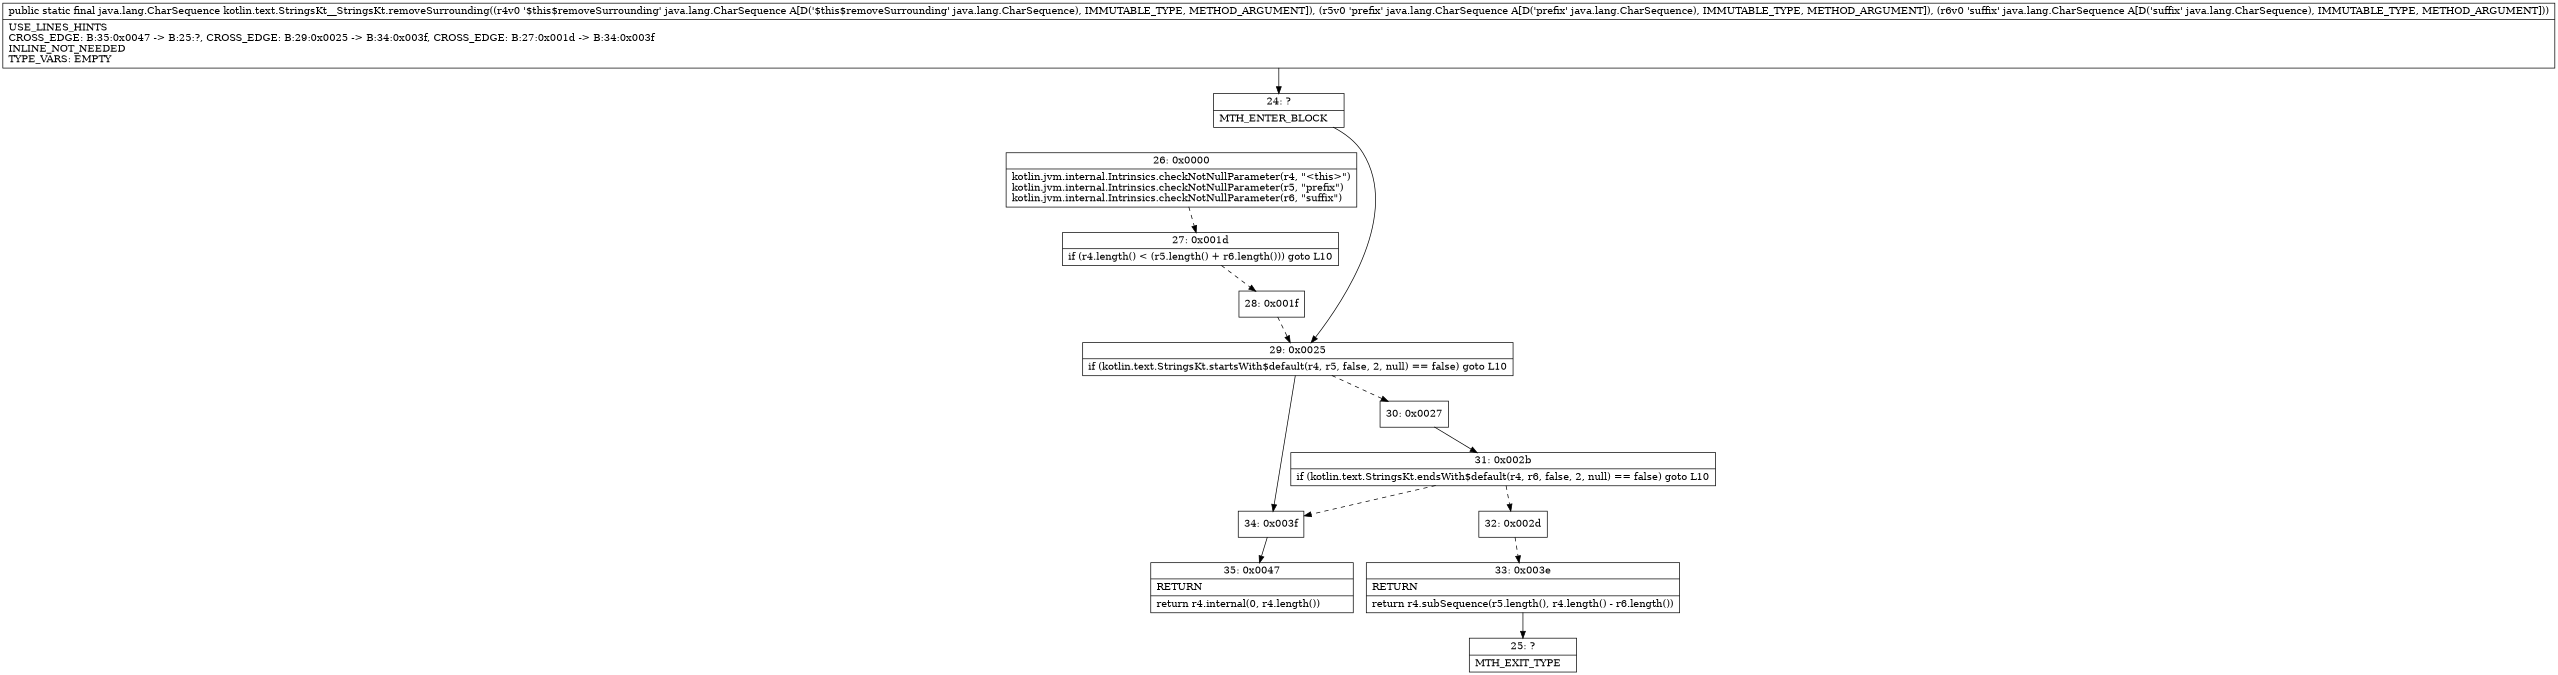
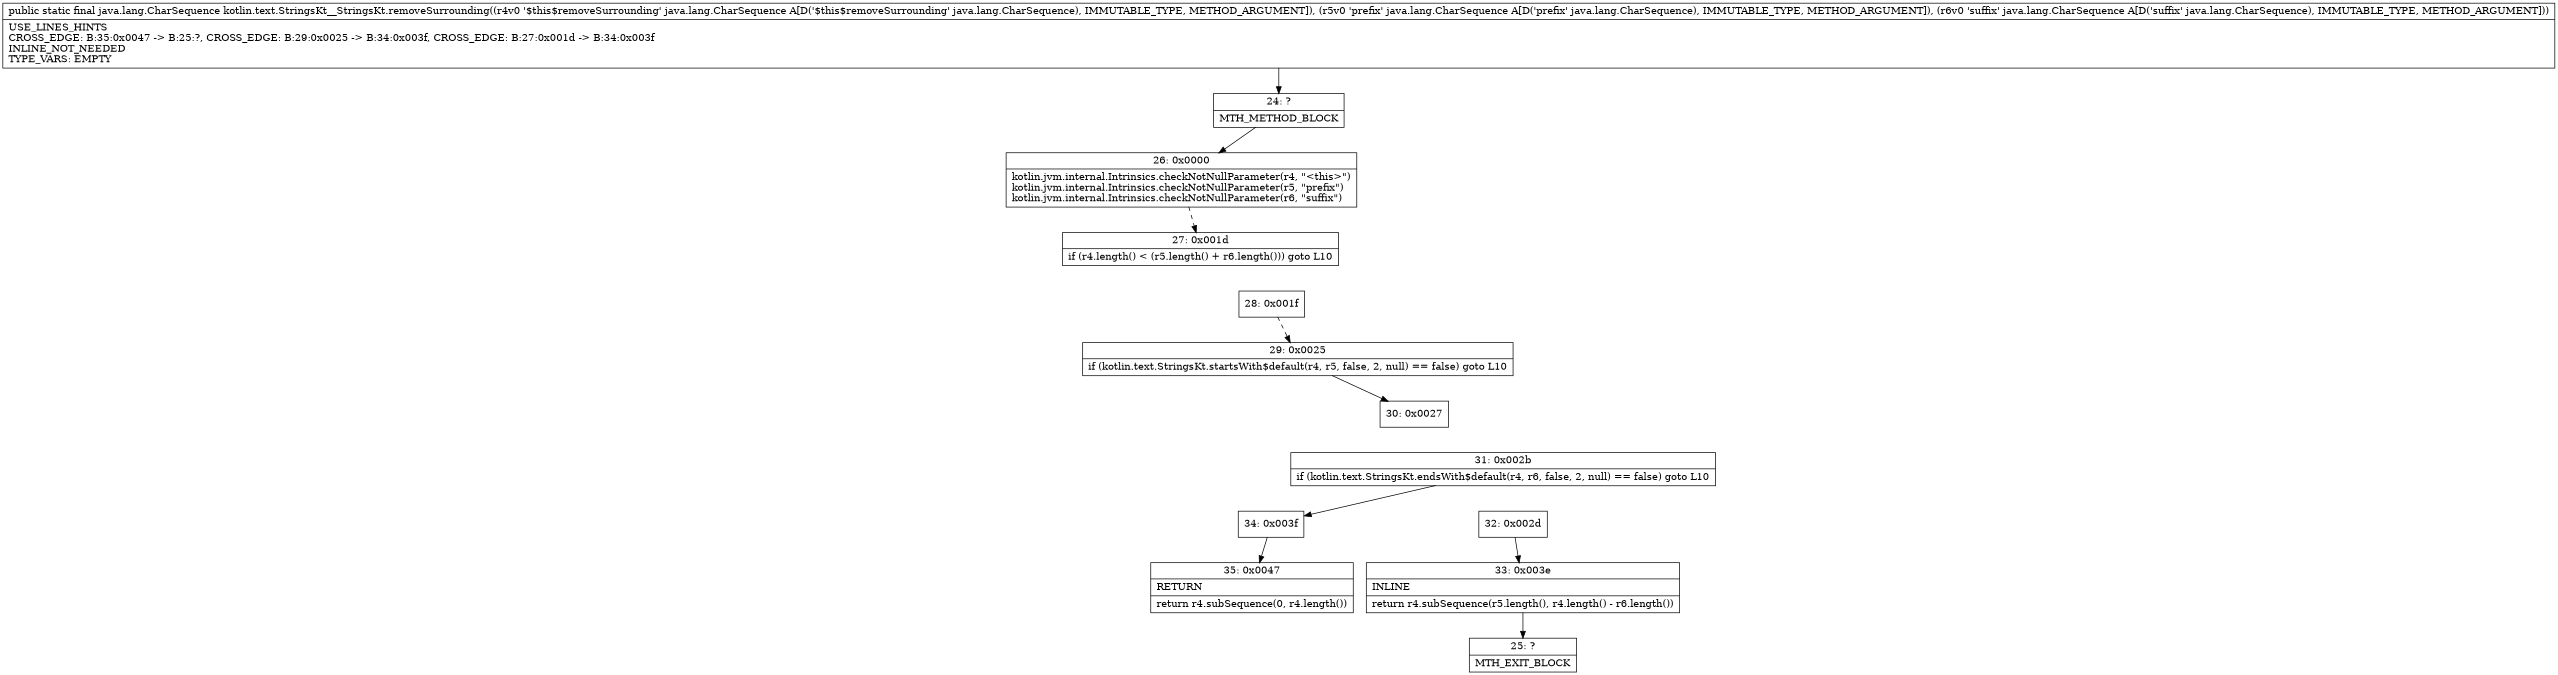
(1274, 119) -> (1279, 119)
(1371, 231) -> (1240, 138)
(1236, 276) -> none
(1357, 387) -> (1357, 387)
(1453, 438) -> none
(1285, 440) -> none
(1508, 495) -> none
(1373, 500) -> (1373, 500)
(1517, 547) -> (1517, 547)
(1395, 587) -> (1391, 587)
(1238, 604) -> (1252, 604)
(1518, 663) -> (1523, 663)
